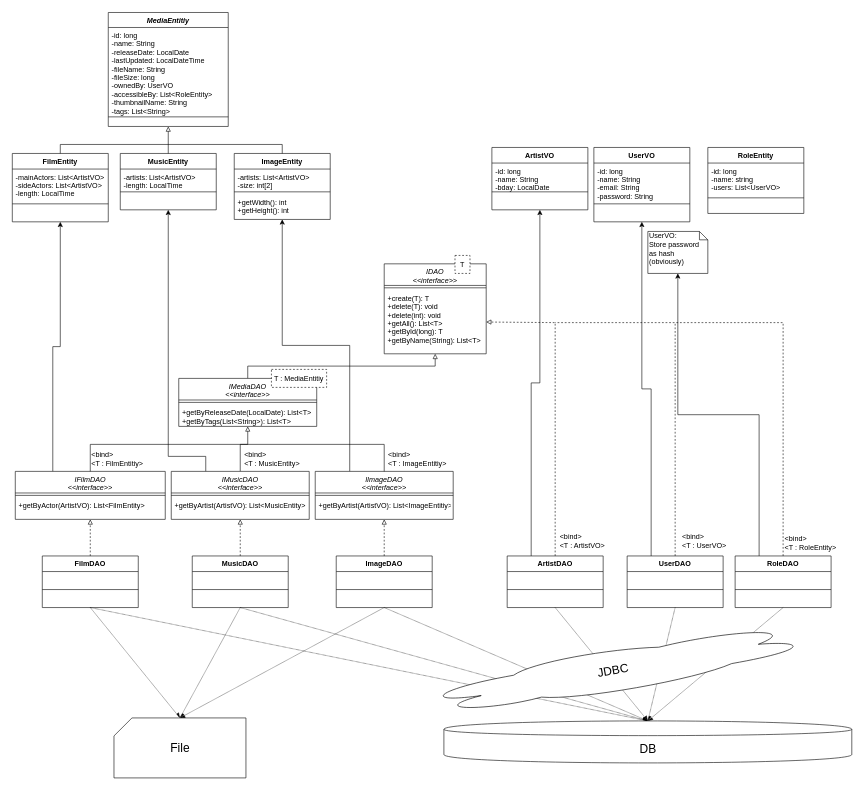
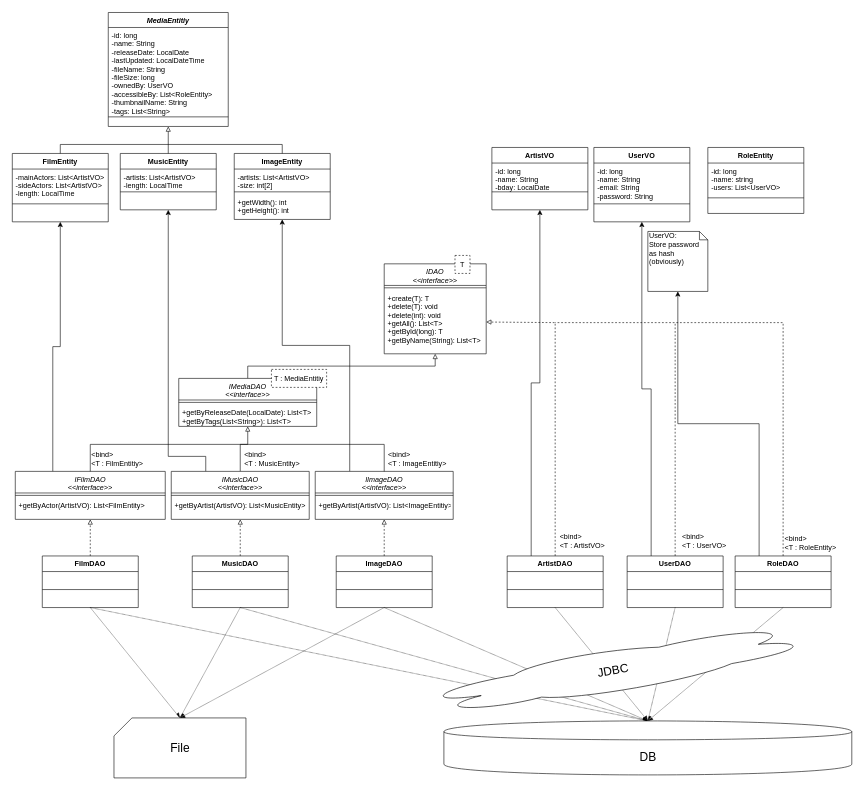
(678, 252) -> (678, 261)
(648, 742) -> (648, 748)
